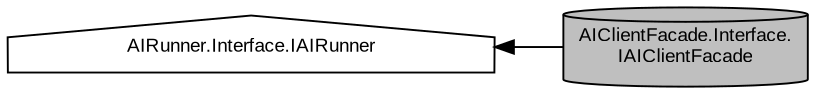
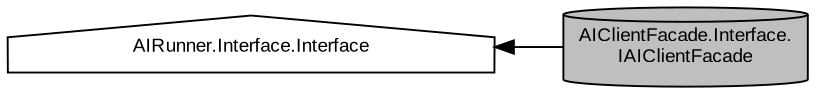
(251, 47) -> (251, 47)
